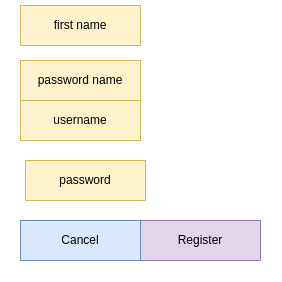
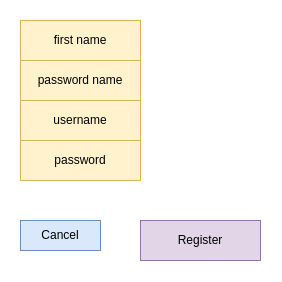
(81, 26) -> (81, 41)
(86, 181) -> (81, 161)
(81, 241) -> (61, 236)
